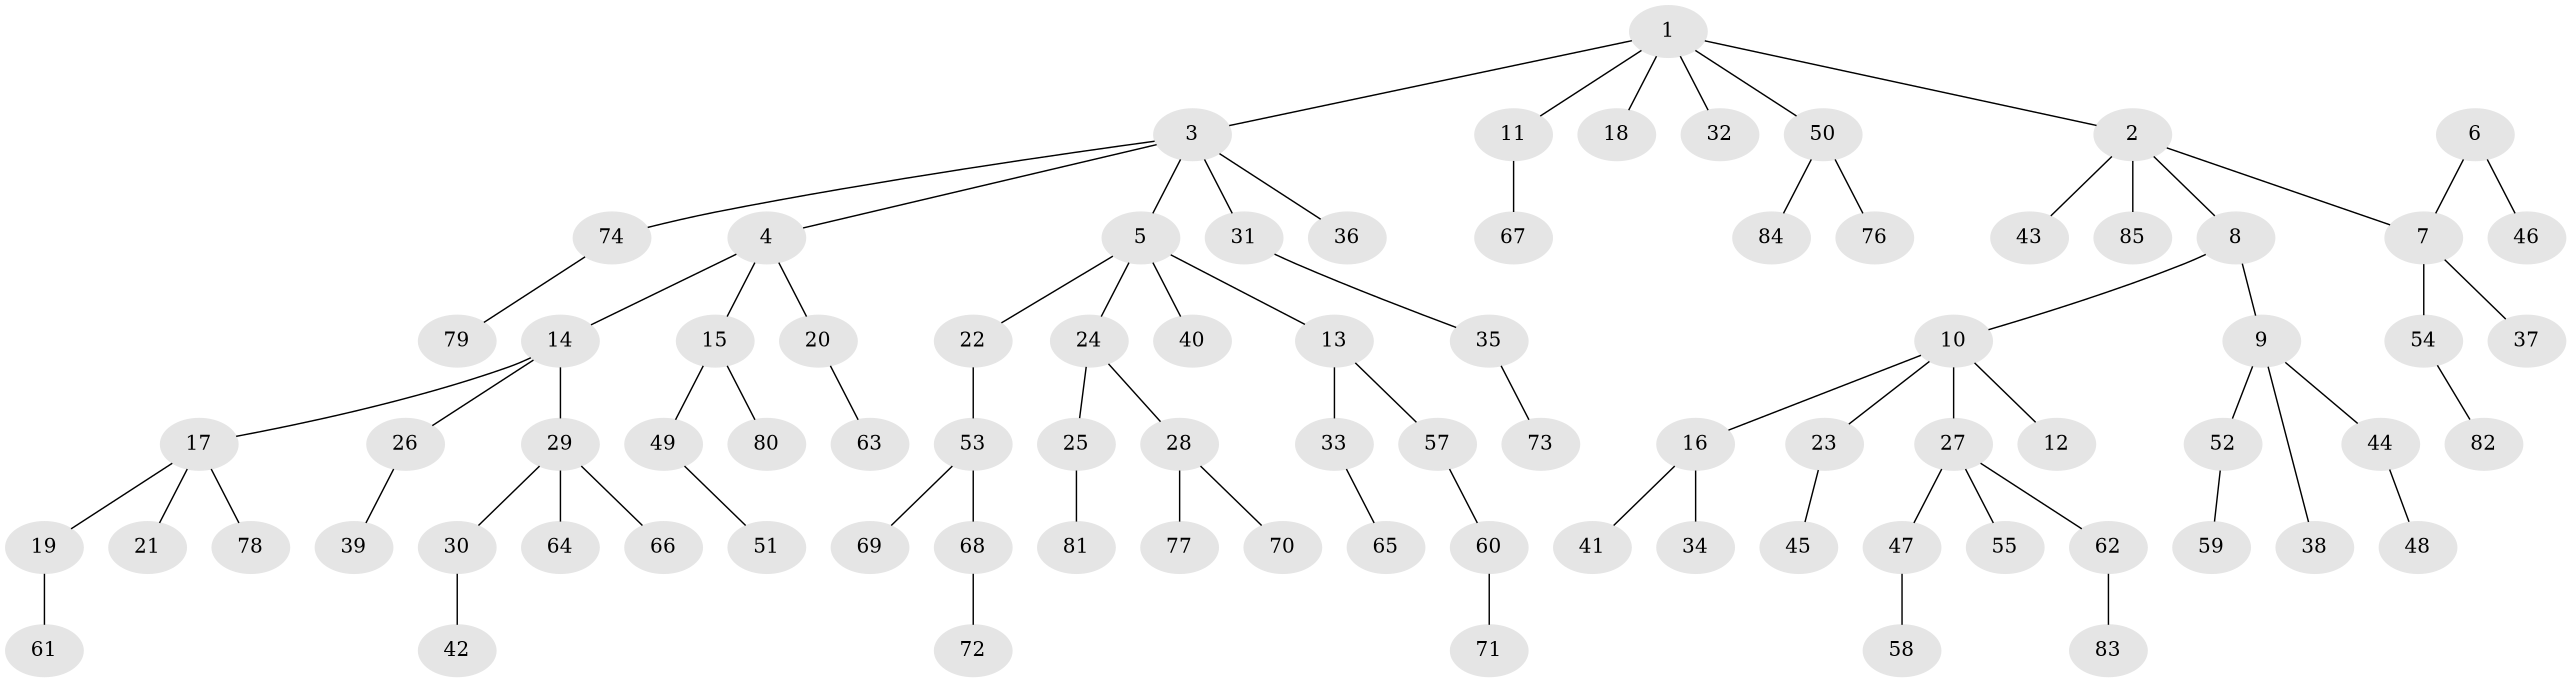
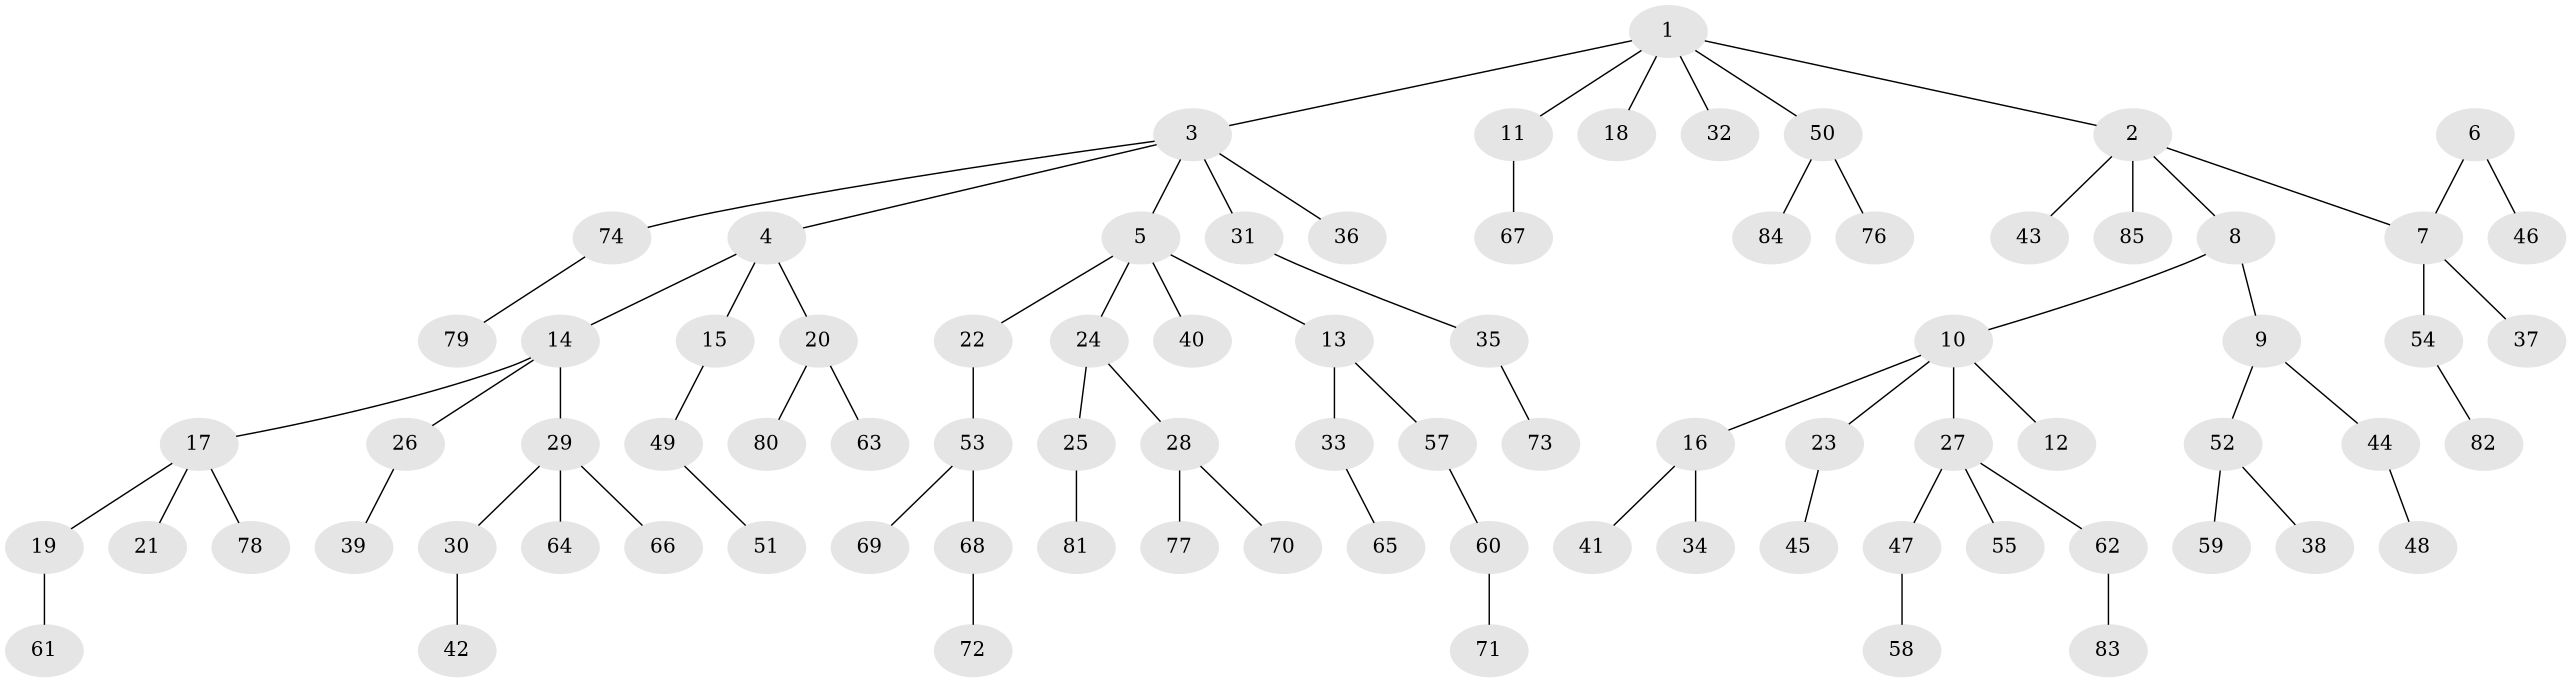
(741, 393) -> (793, 393)
(2288, 444) -> (2269, 496)
